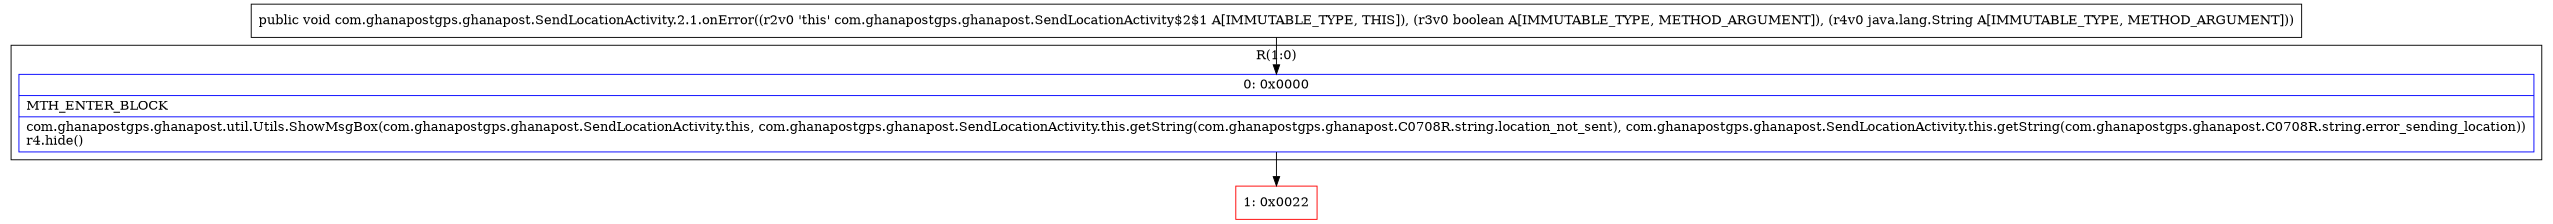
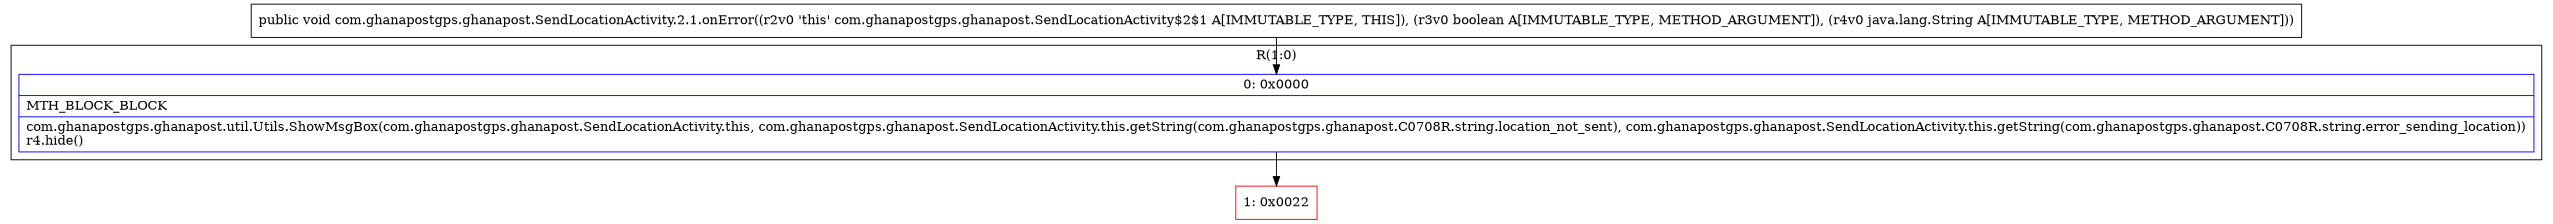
(97, 106) -> (97, 106)
